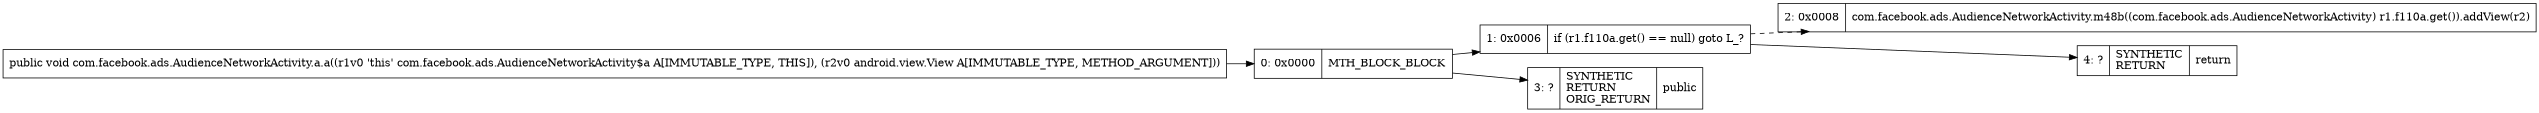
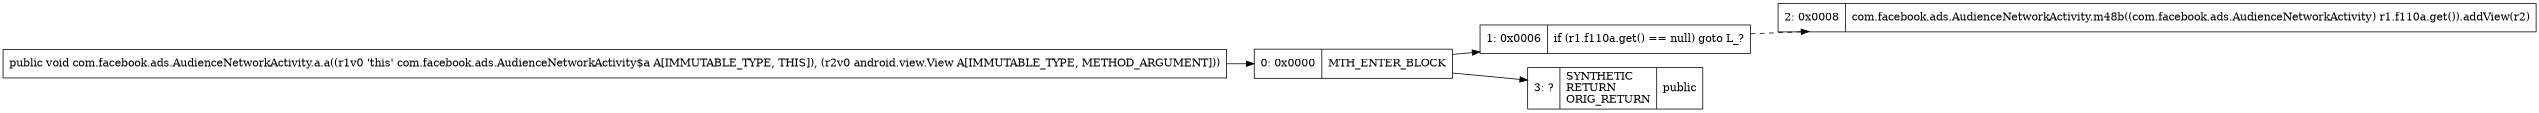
(2157, 61) -> none
(1387, 63) -> (1387, 63)
